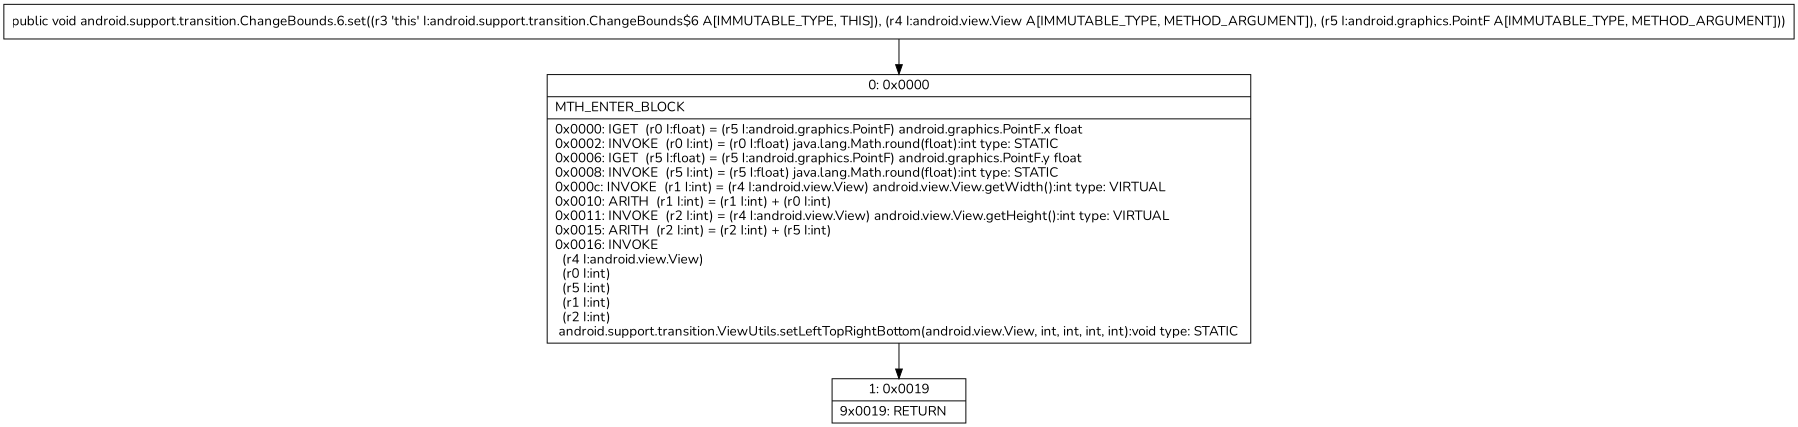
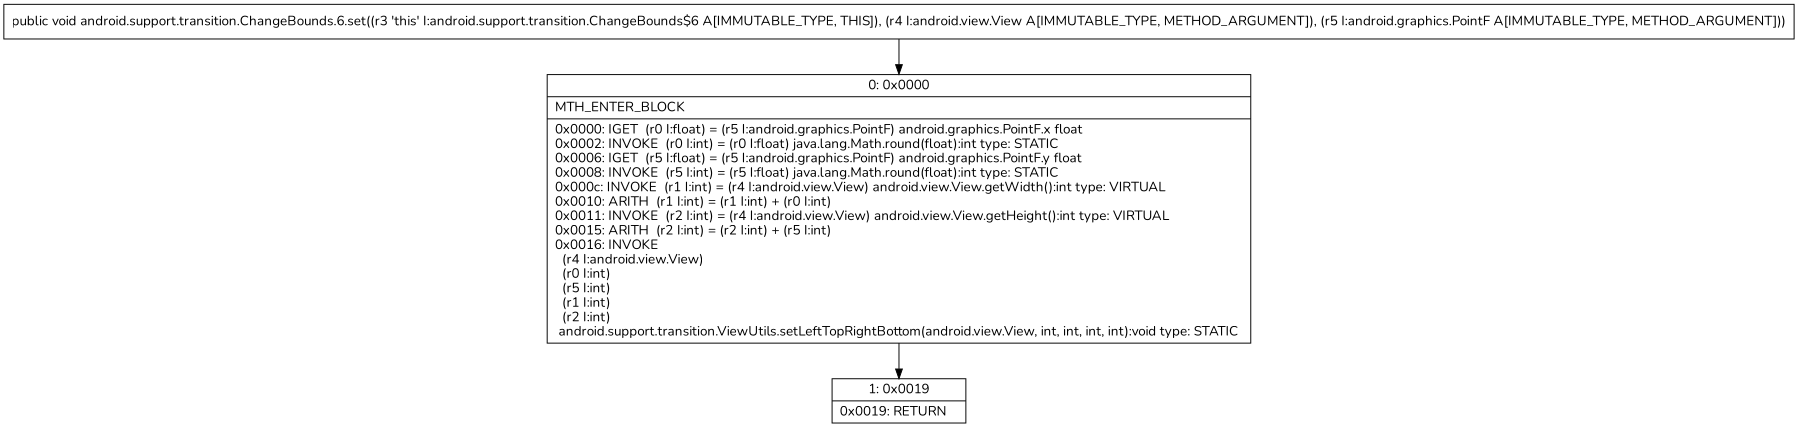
(899, 411) -> (899, 411)
